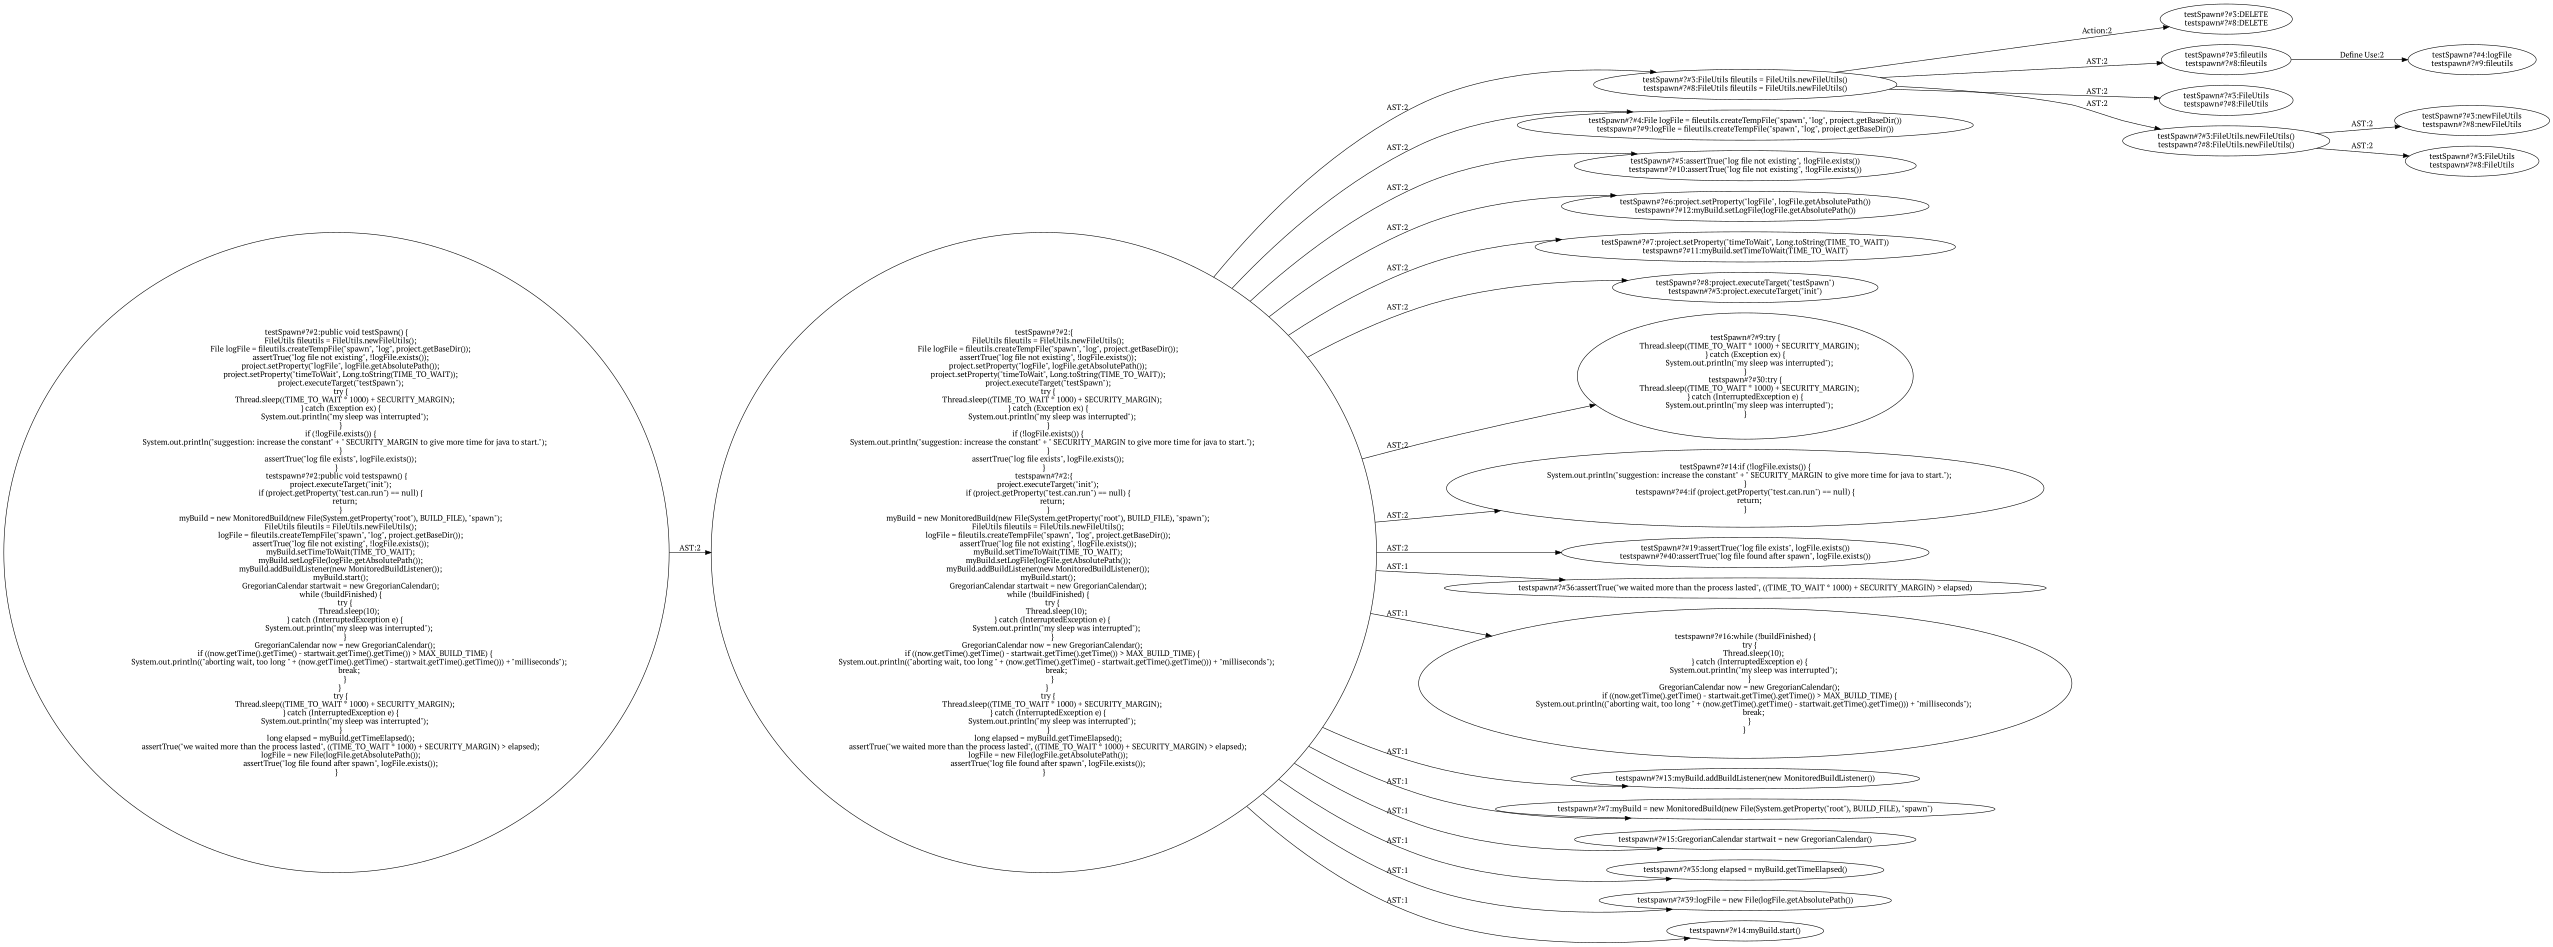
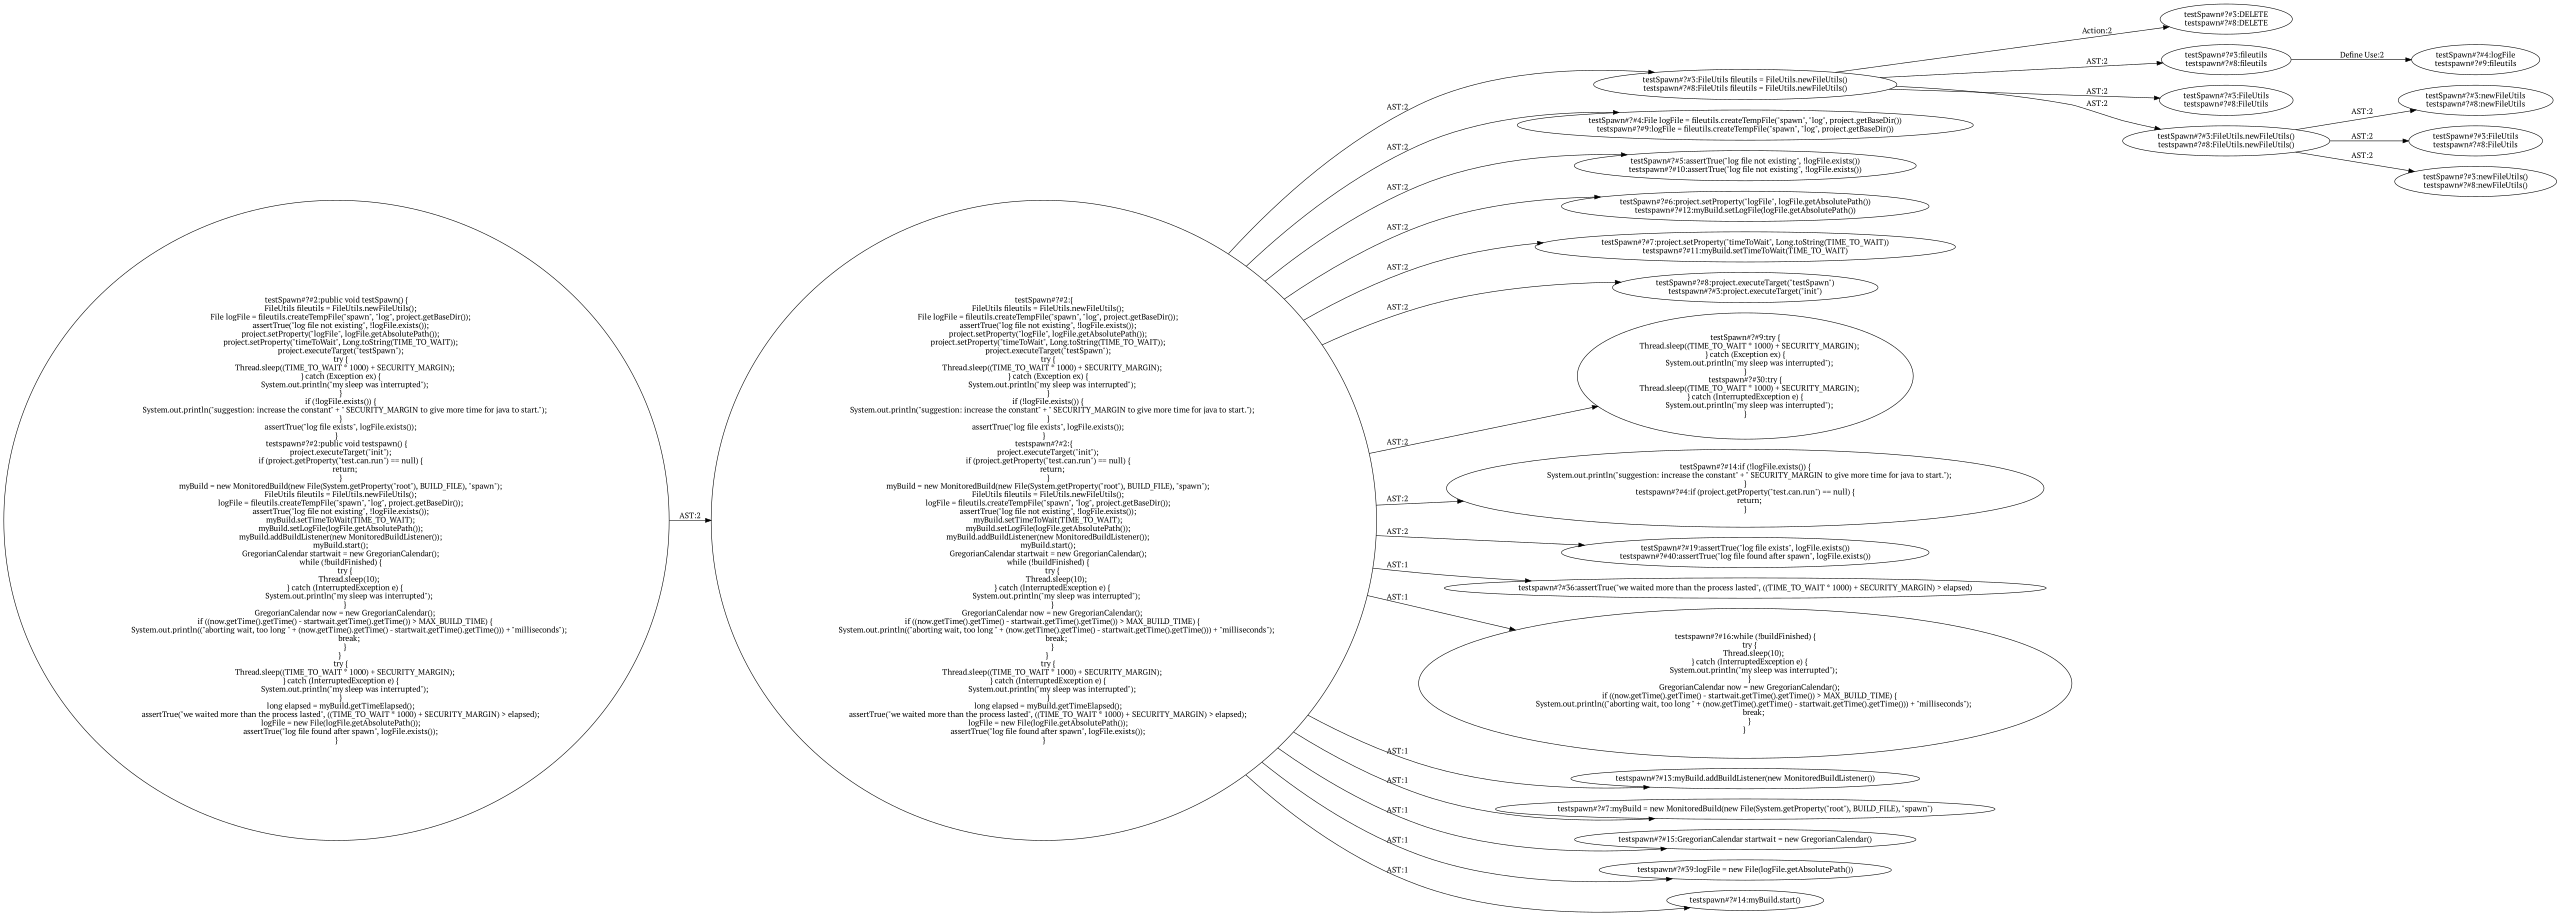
none -> (2476, 182)
(1745, 870) -> none
